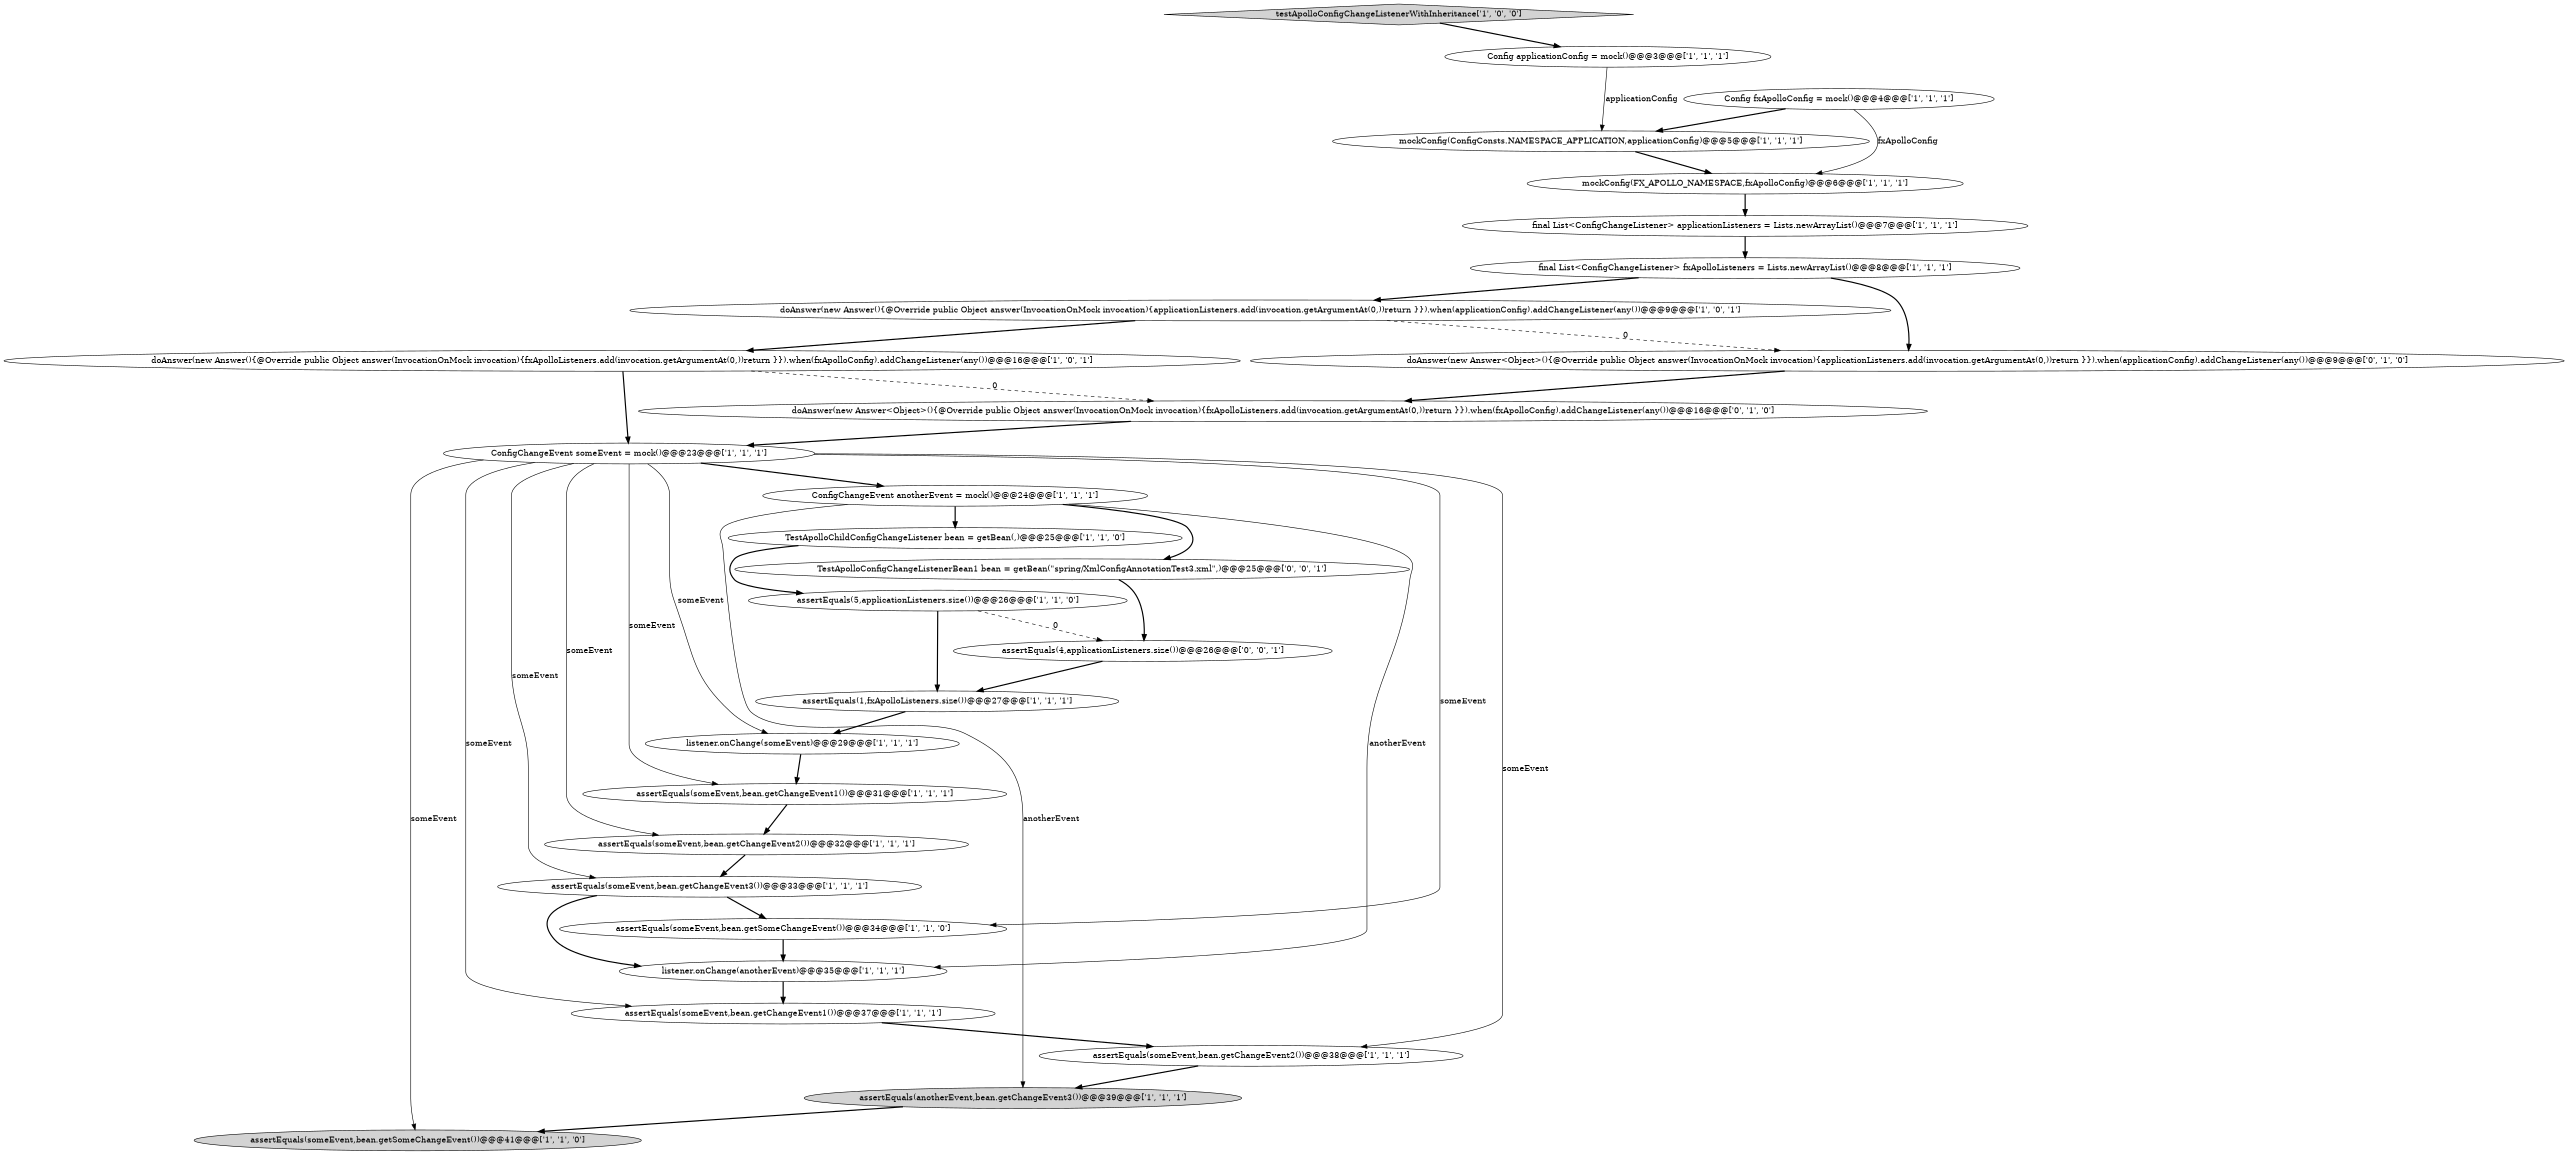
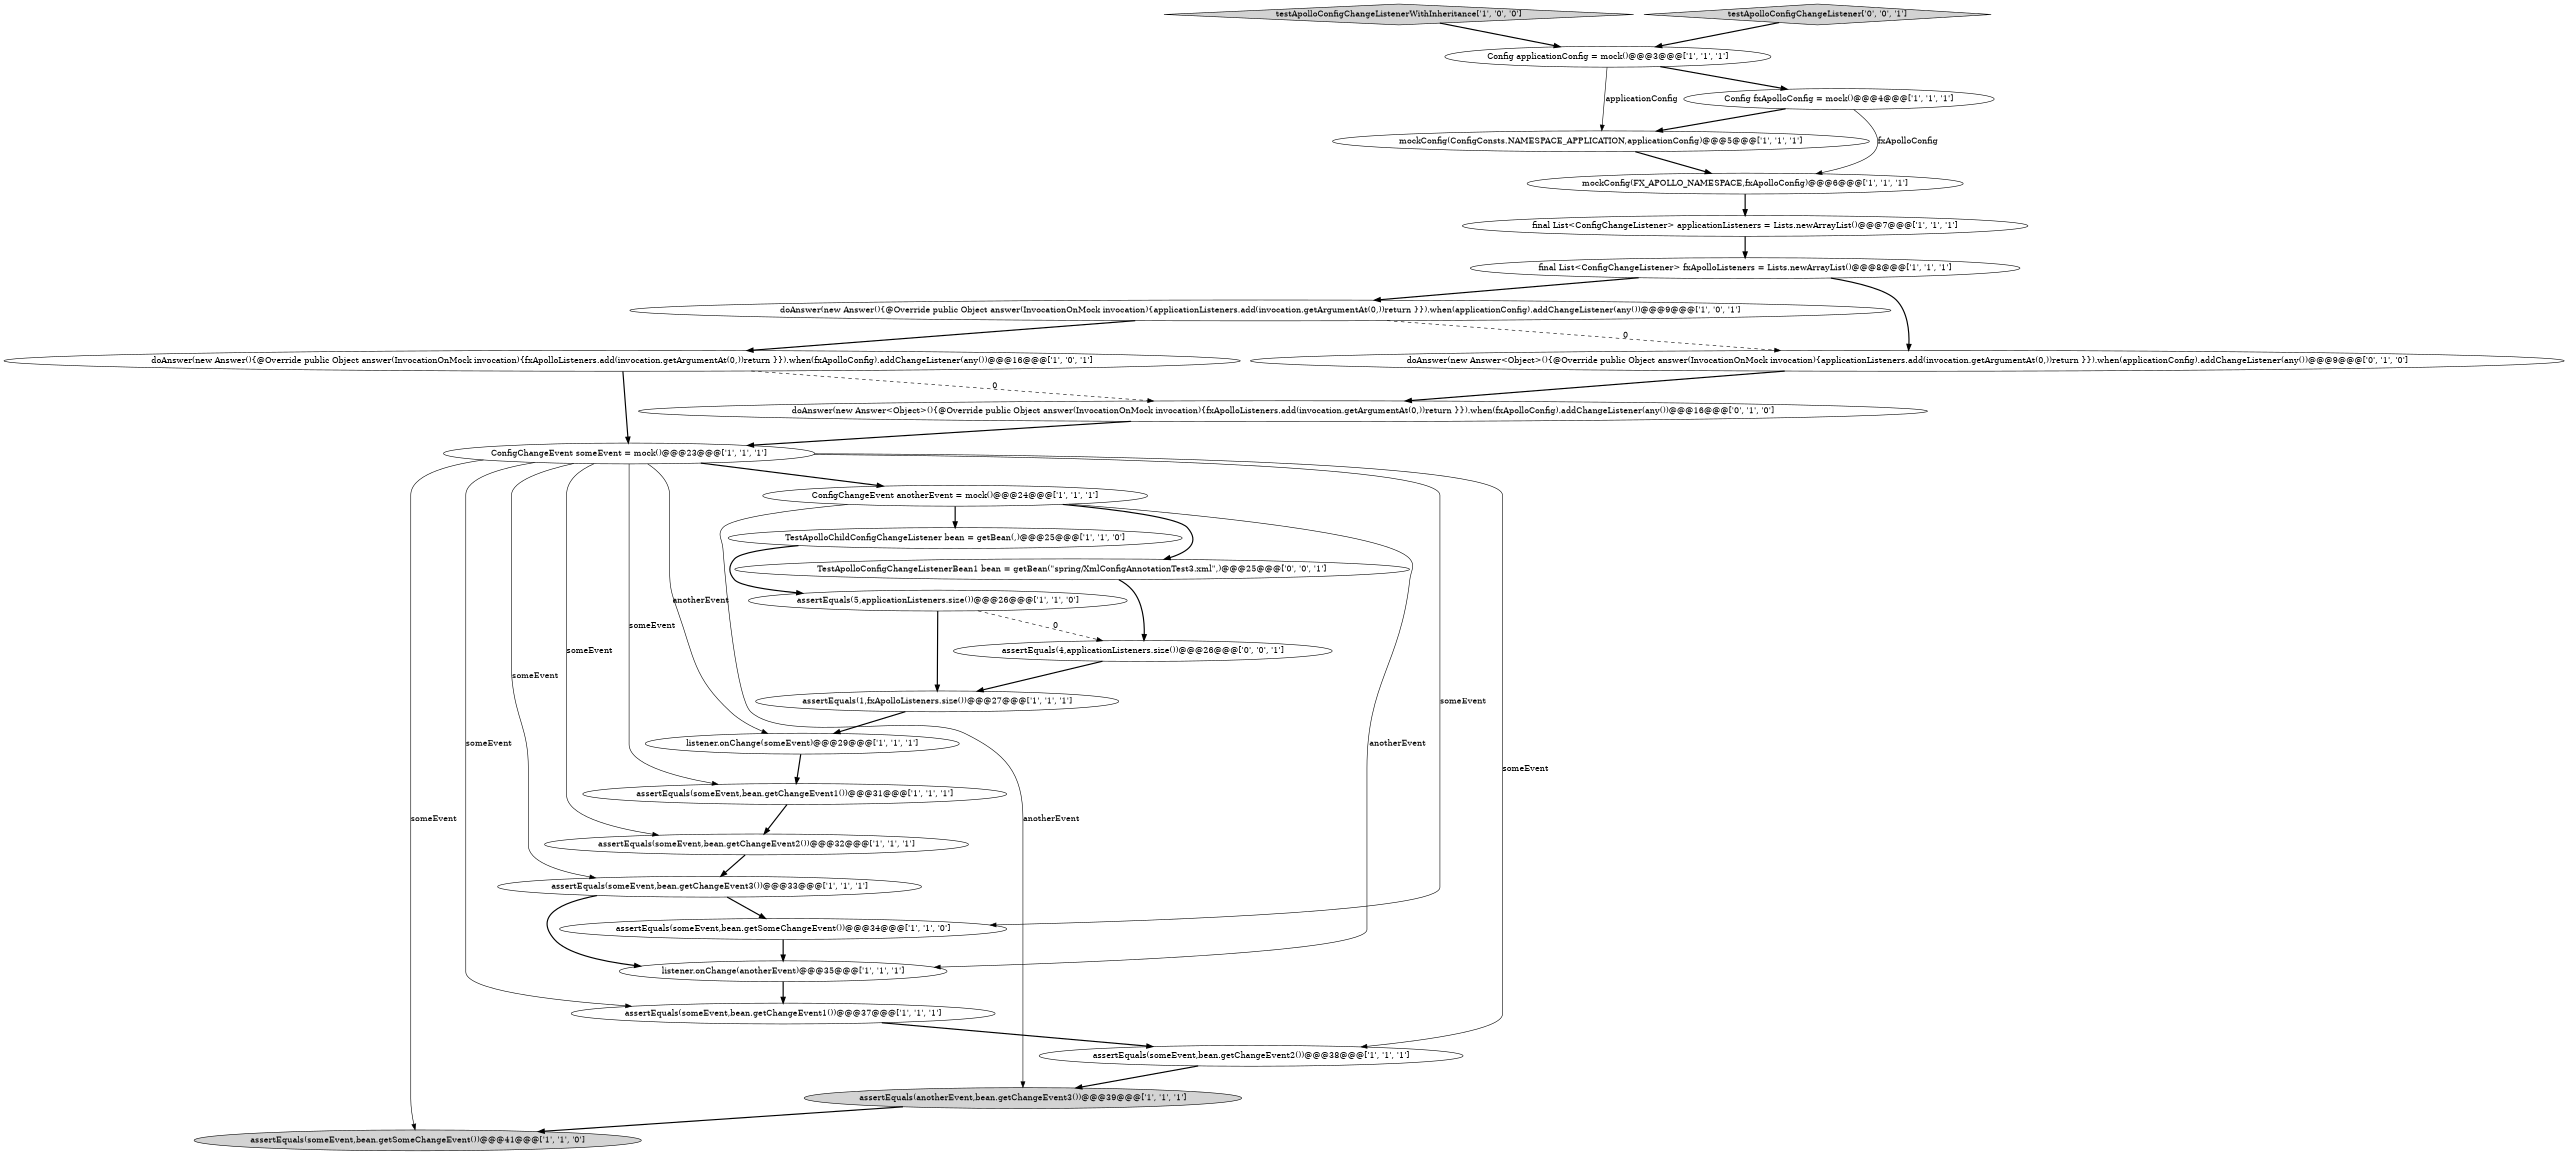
none -> (1818, 14)
none -> (1721, 77)
(701, 601) -> (701, 601)
